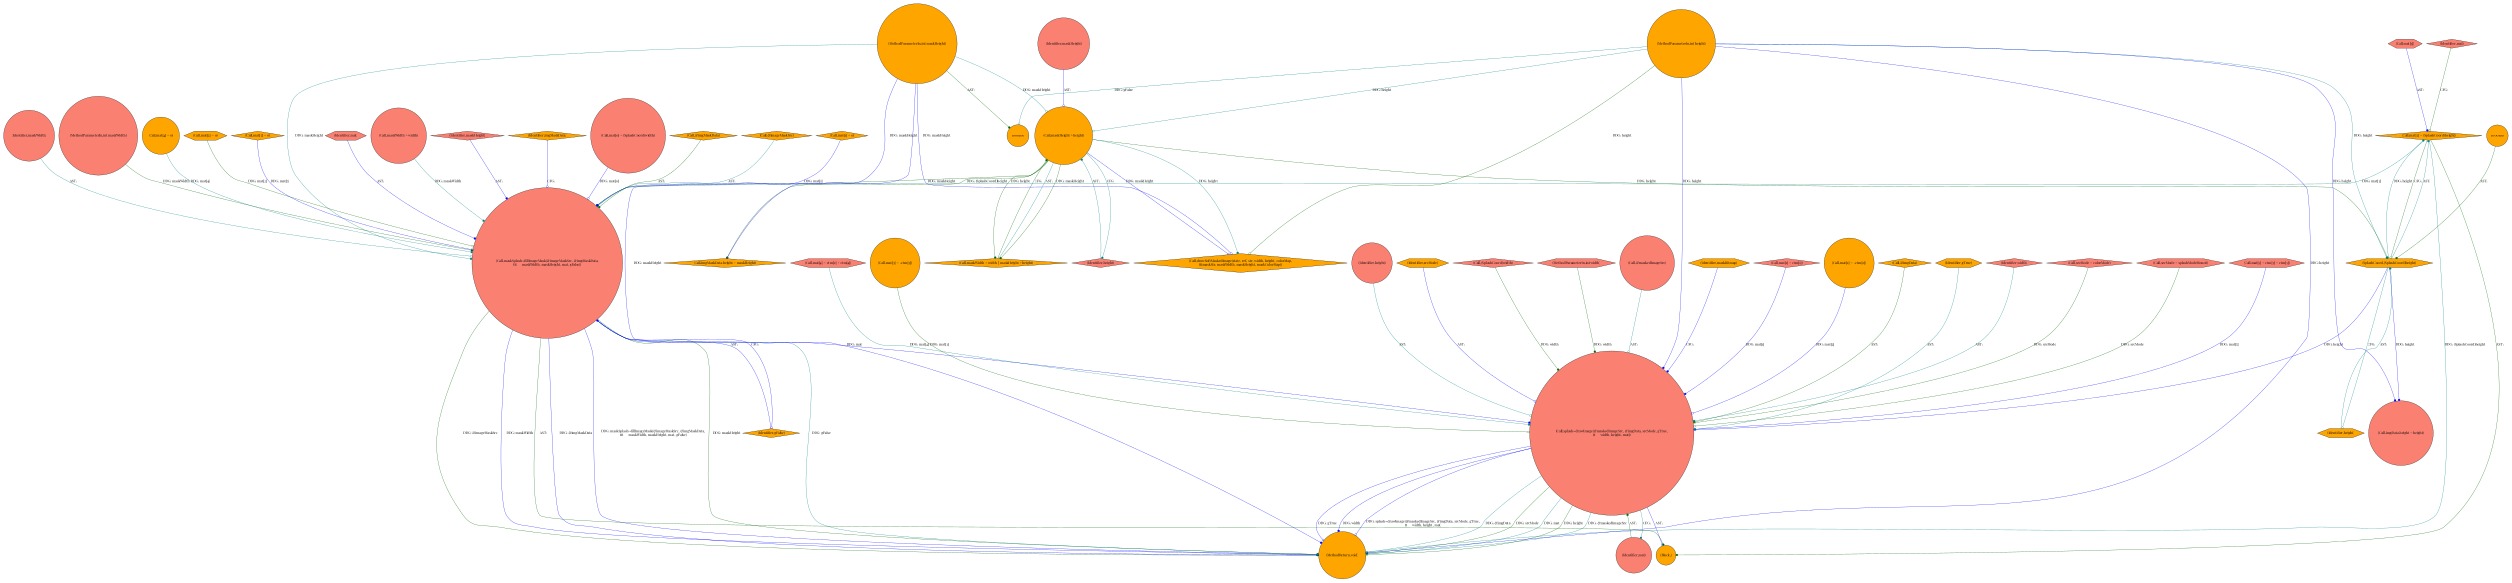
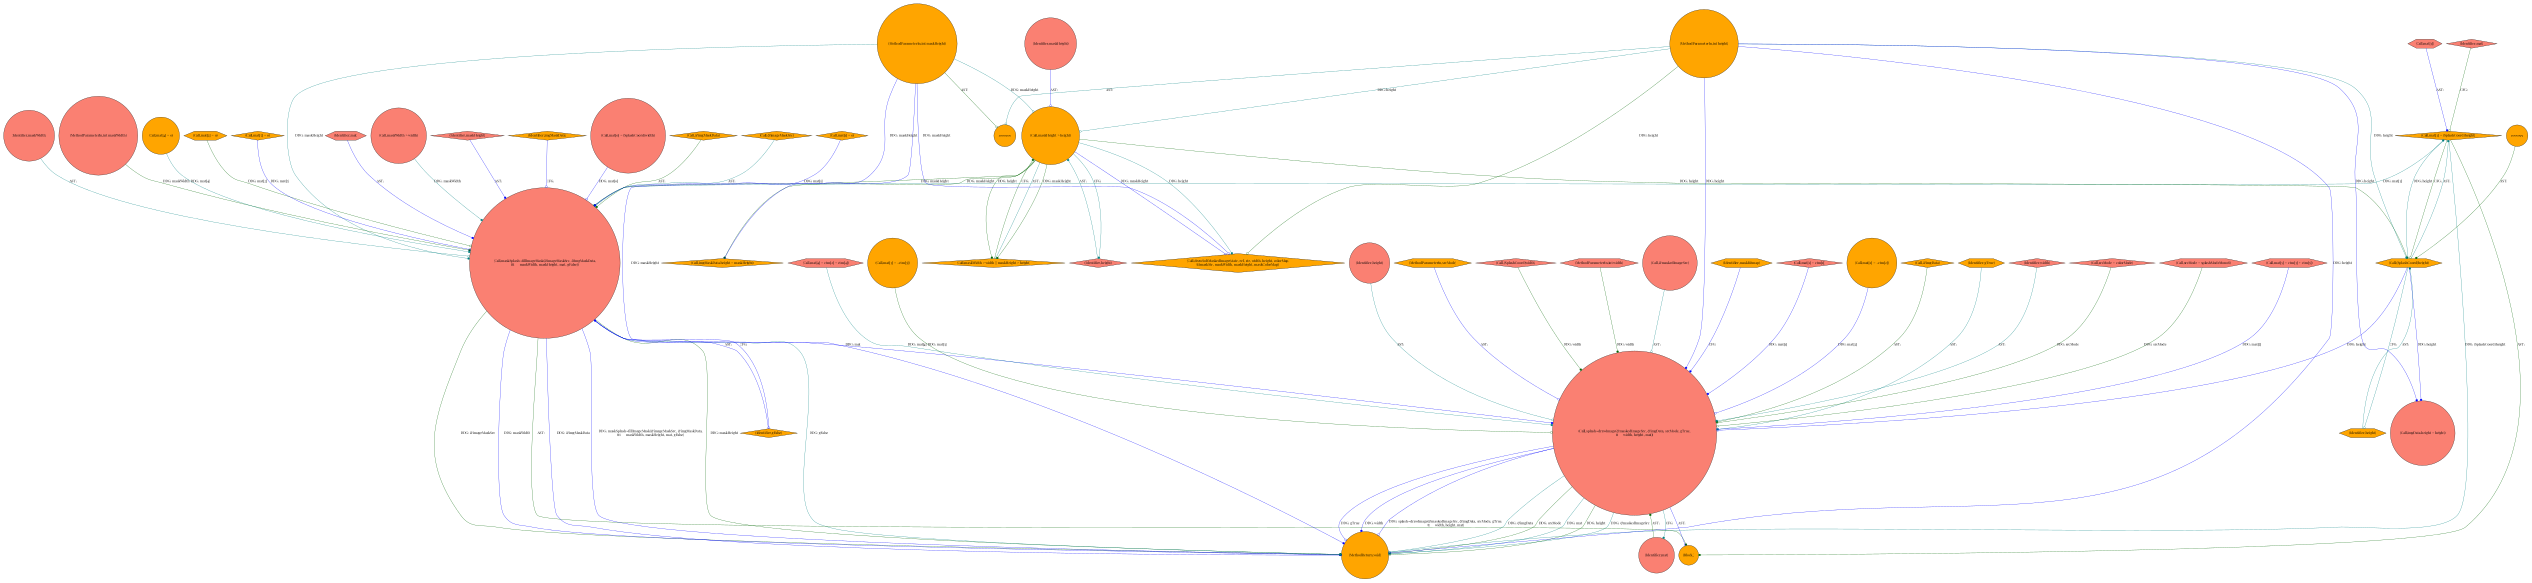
(1124, 90) -> (1110, 90)
(978, 99) -> (970, 99)
(987, 181) -> (981, 181)
(1423, 263) -> (1433, 263)
(2389, 263) -> (2409, 263)
